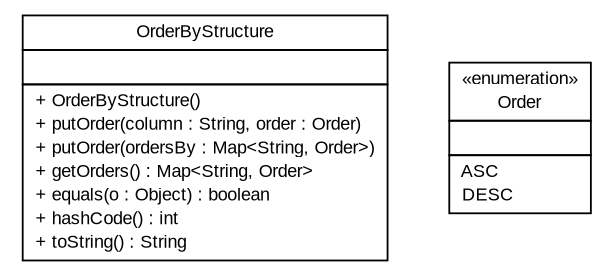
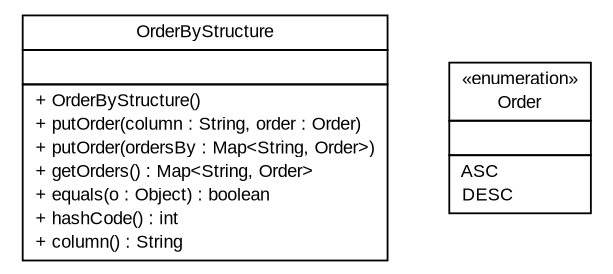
(112, 242) -> (110, 242)
